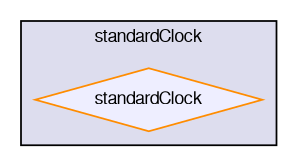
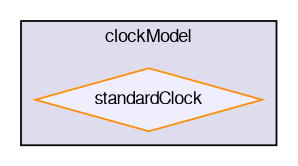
(149, 38) -> (149, 38)
